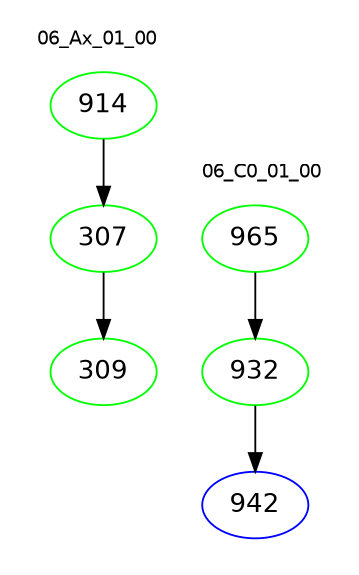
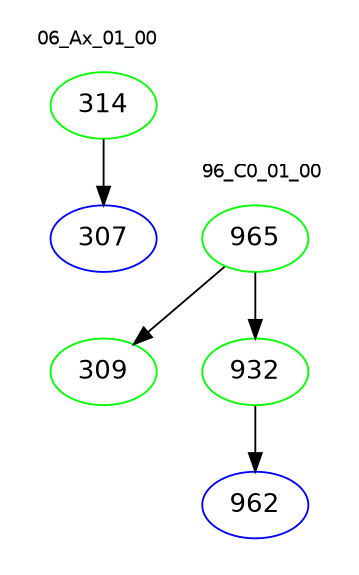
(104, 105) -> (104, 105)
(262, 173) -> (262, 173)
(104, 239) -> (104, 239)
(104, 296) -> (200, 288)
(255, 505) -> (255, 505)
